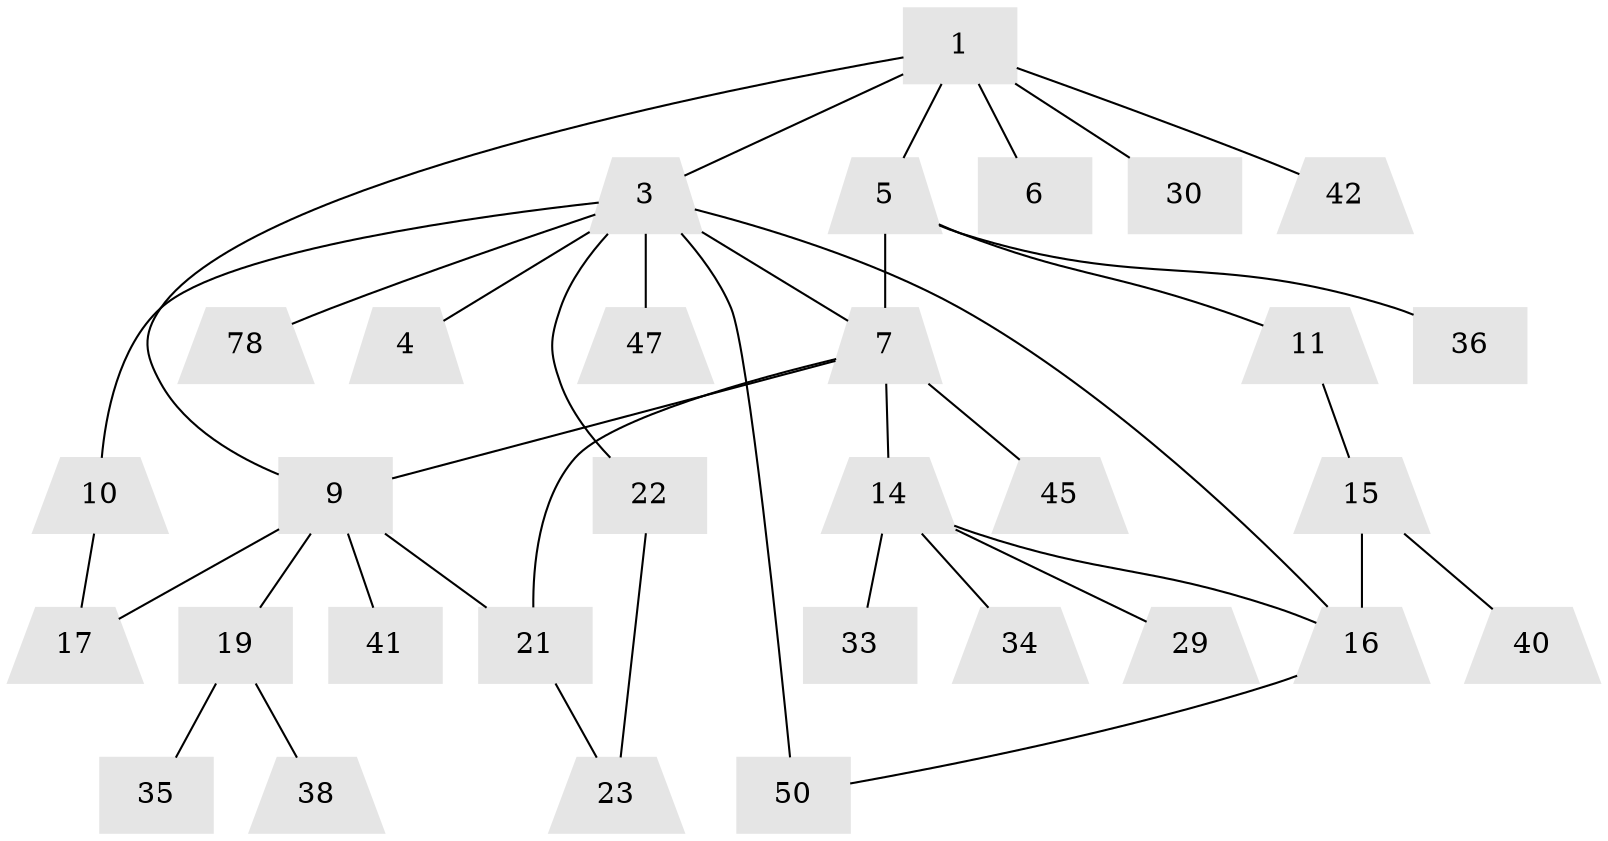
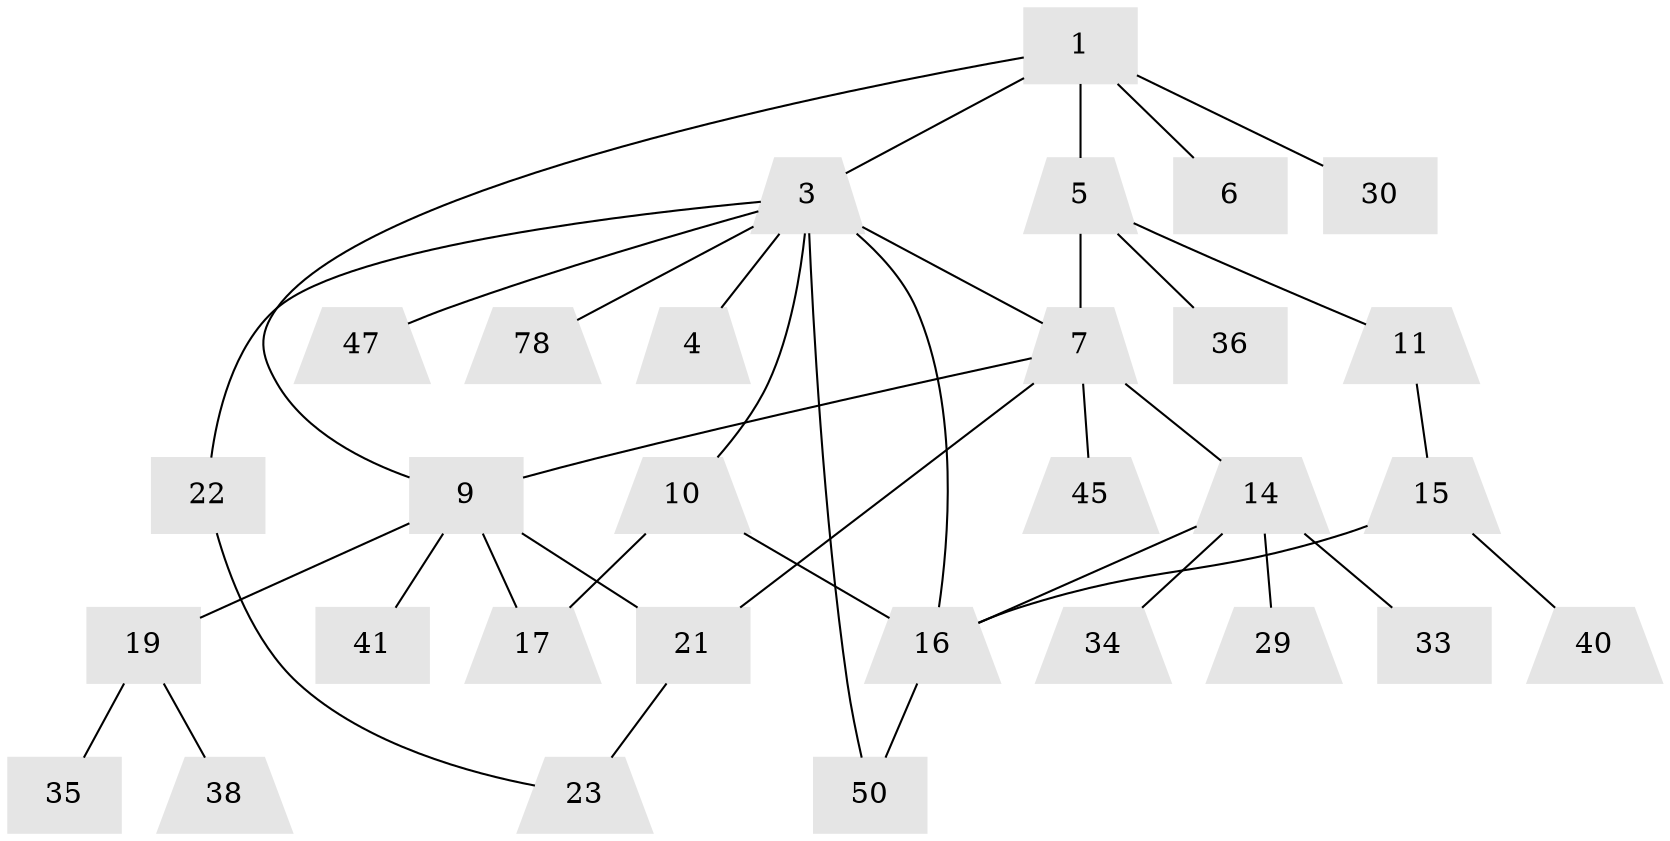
(1345, 196) -> none
none -> (817, 576)
